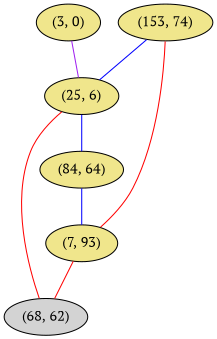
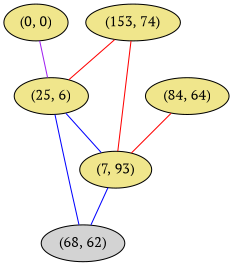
(68, 22) -> (36, 22)
(123, 60) -> (92, 60)
(82, 133) -> (84, 133)
(22, 200) -> (67, 170)
(82, 207) -> (151, 133)
(64, 280) -> (99, 206)
